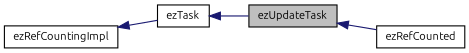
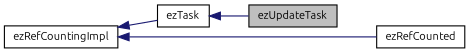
(362, 27) -> (253, 37)
